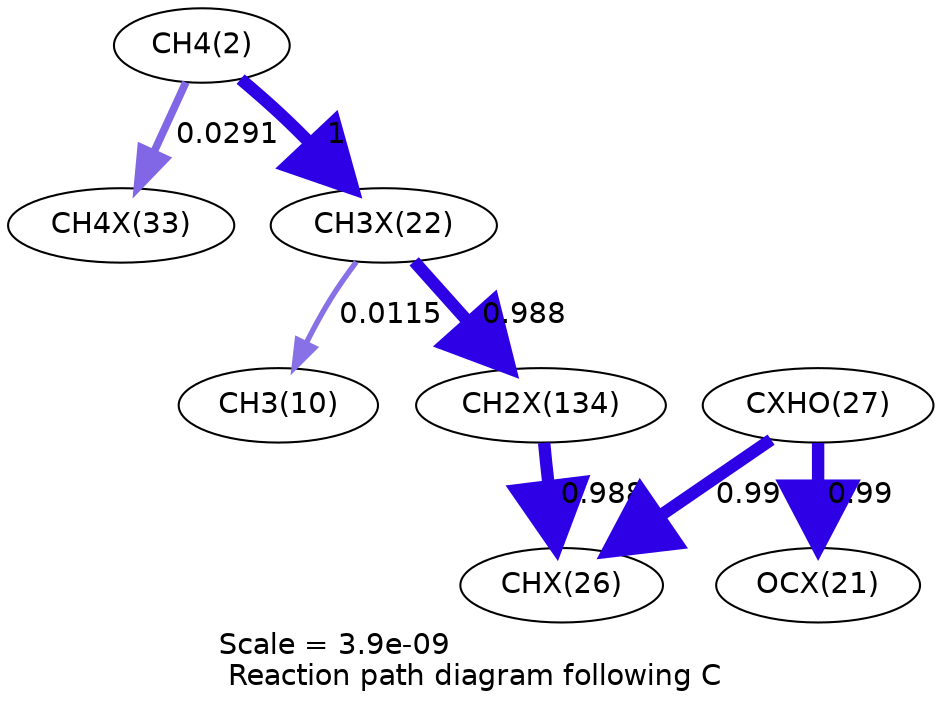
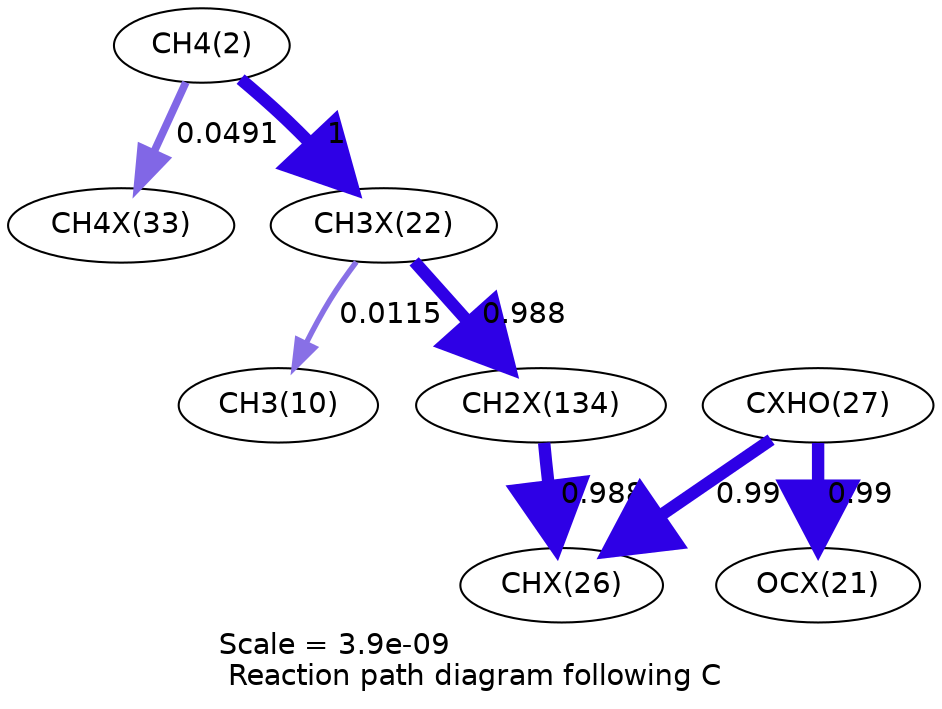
(224, 135) -> (224, 135)
